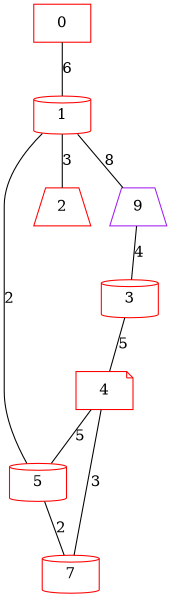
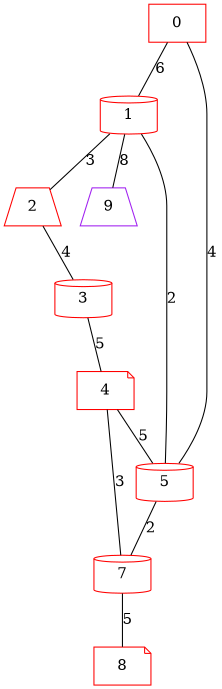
(134, 253) -> (58, 253)
none -> (207, 254)
none -> (122, 666)
